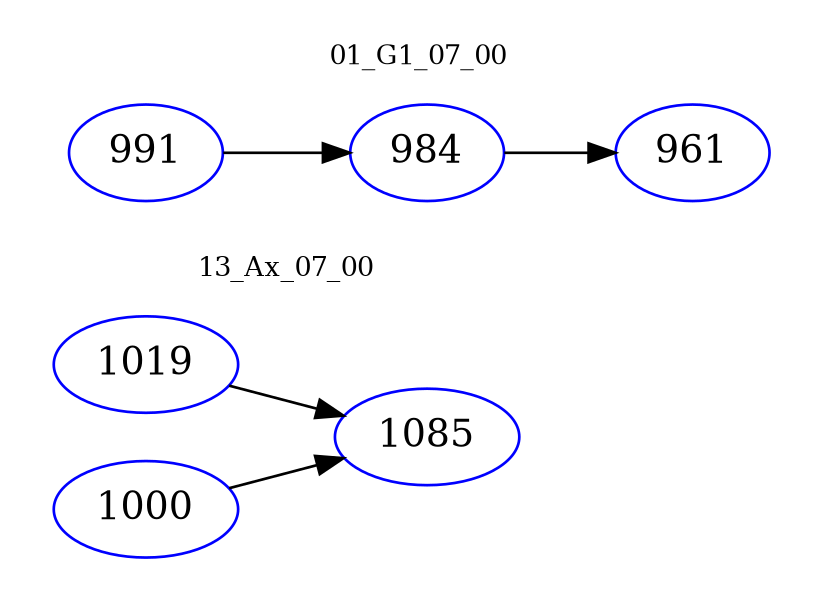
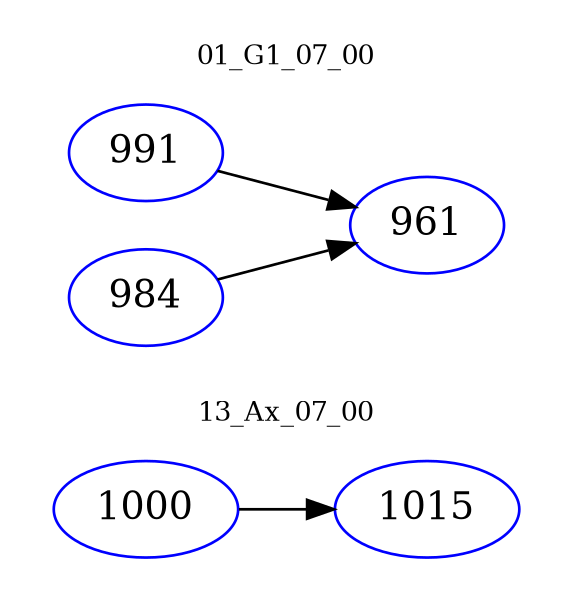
(273, 153) -> (273, 185)
(146, 365) -> none
(427, 437) -> (427, 509)
